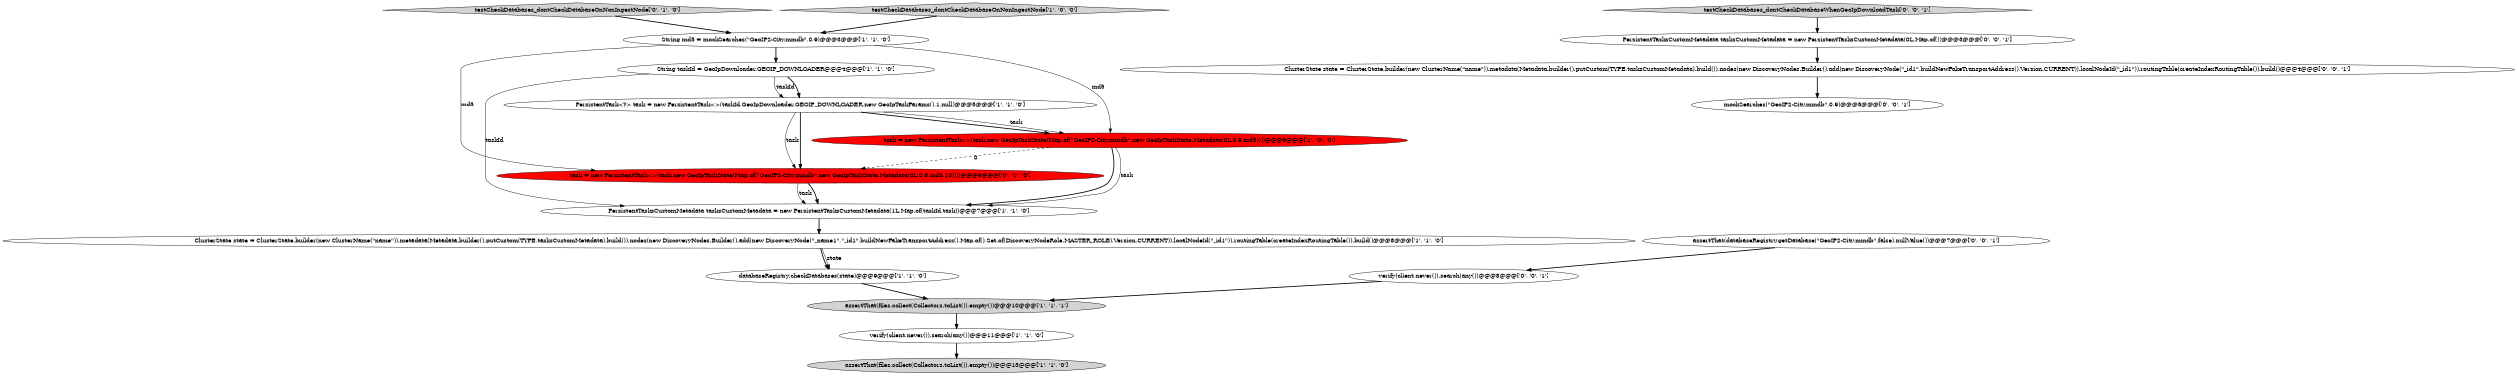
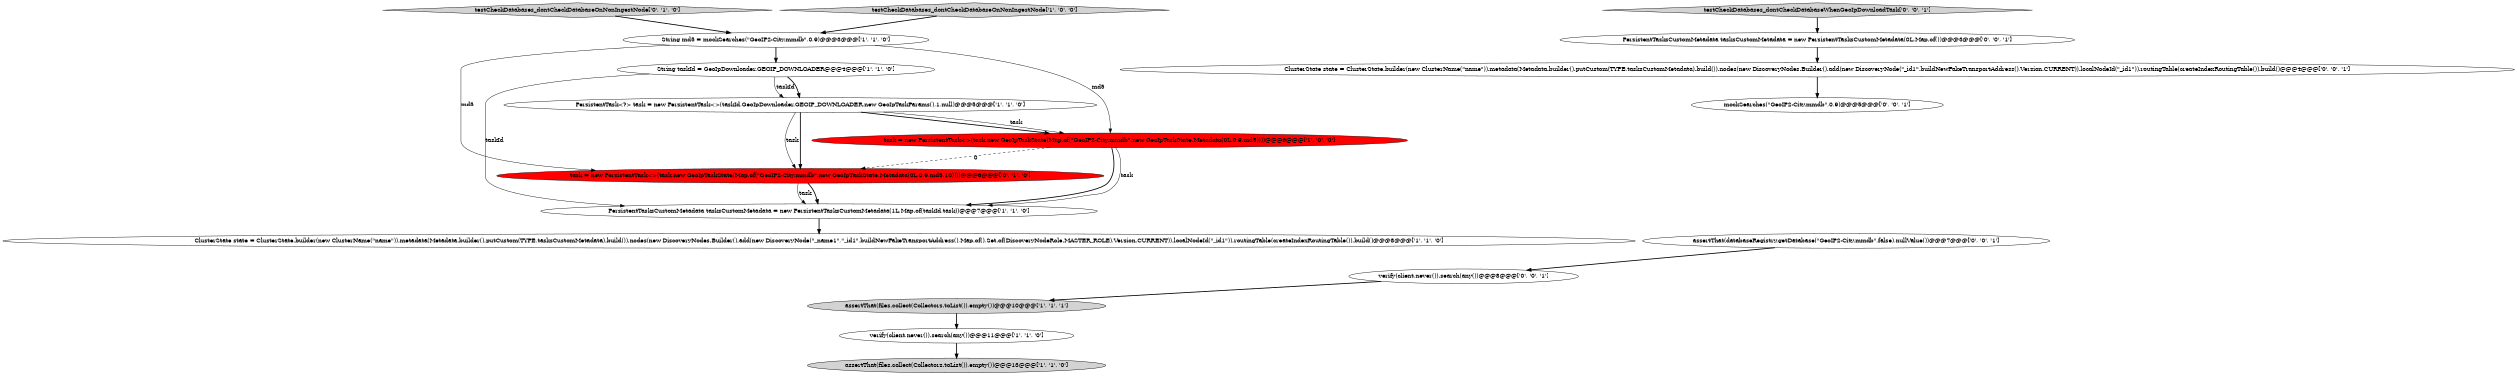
(832, 276) -> none
